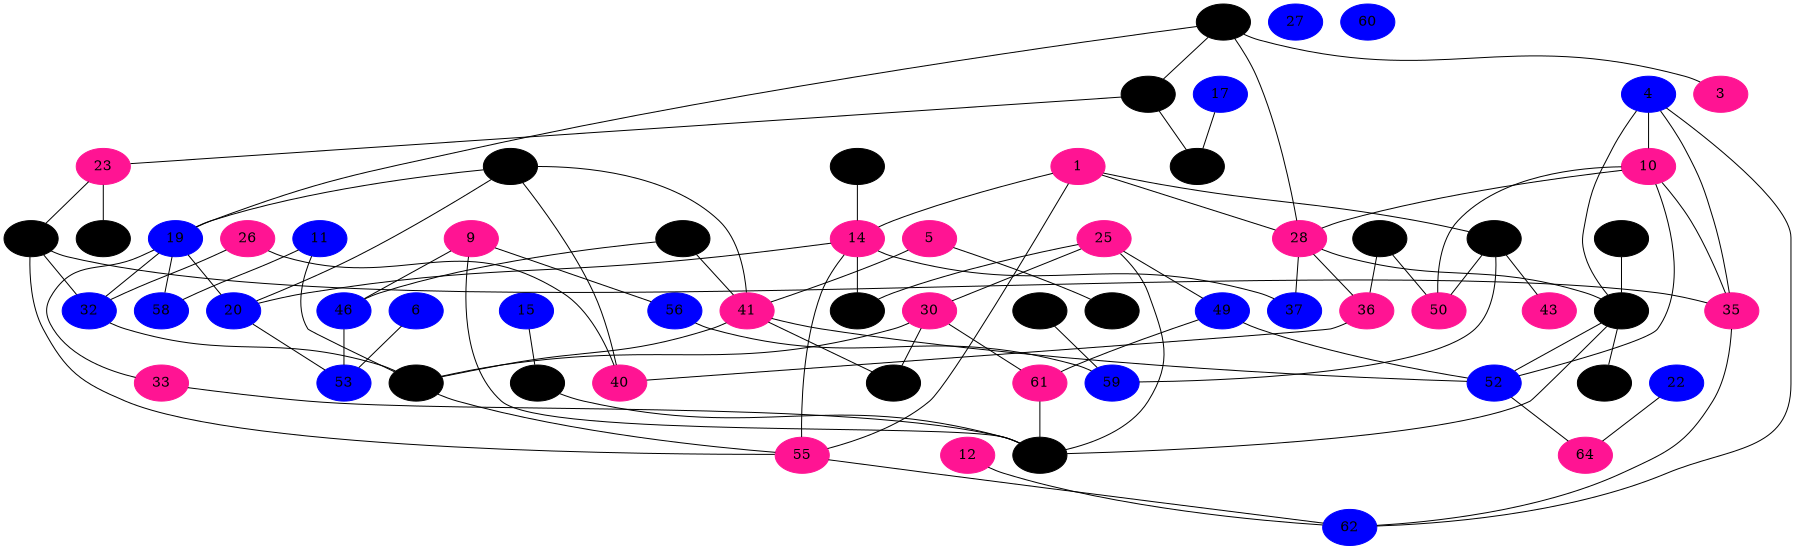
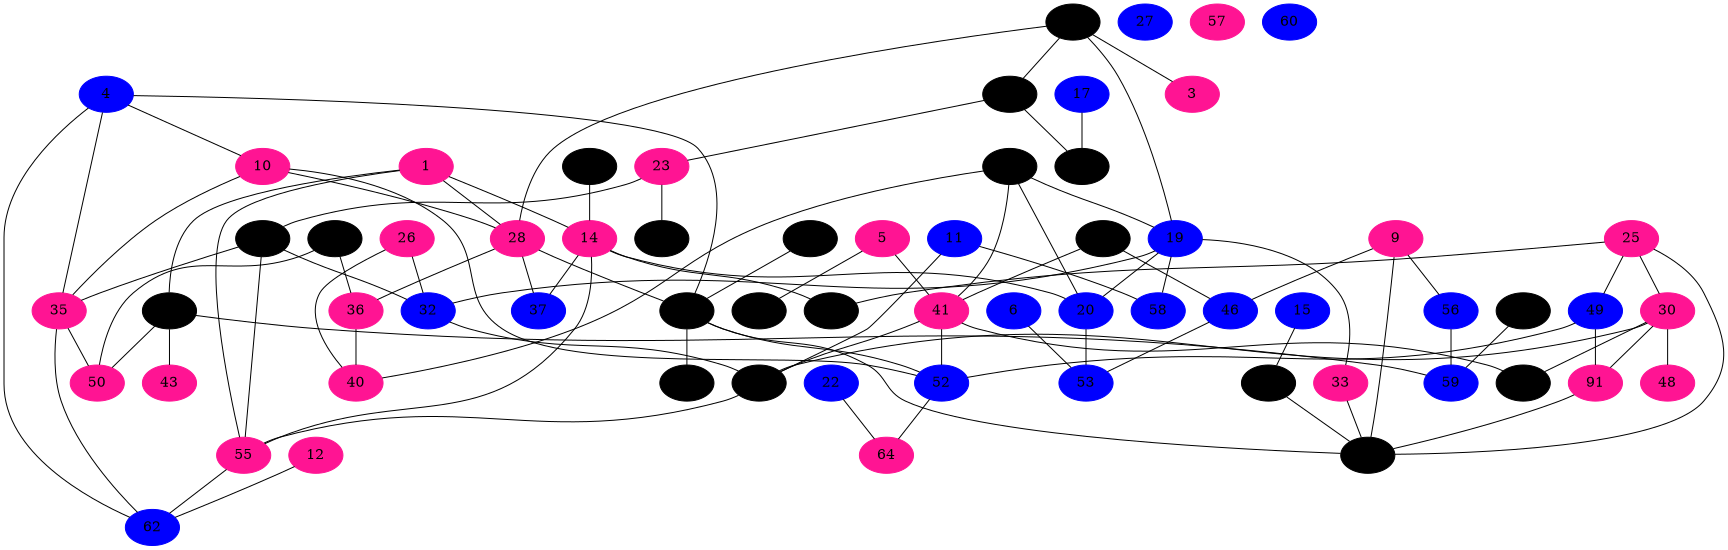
none -> (1217, 22)
(1493, 195) -> (78, 347)
(1040, 383) -> (1595, 383)
none -> (1668, 383)
